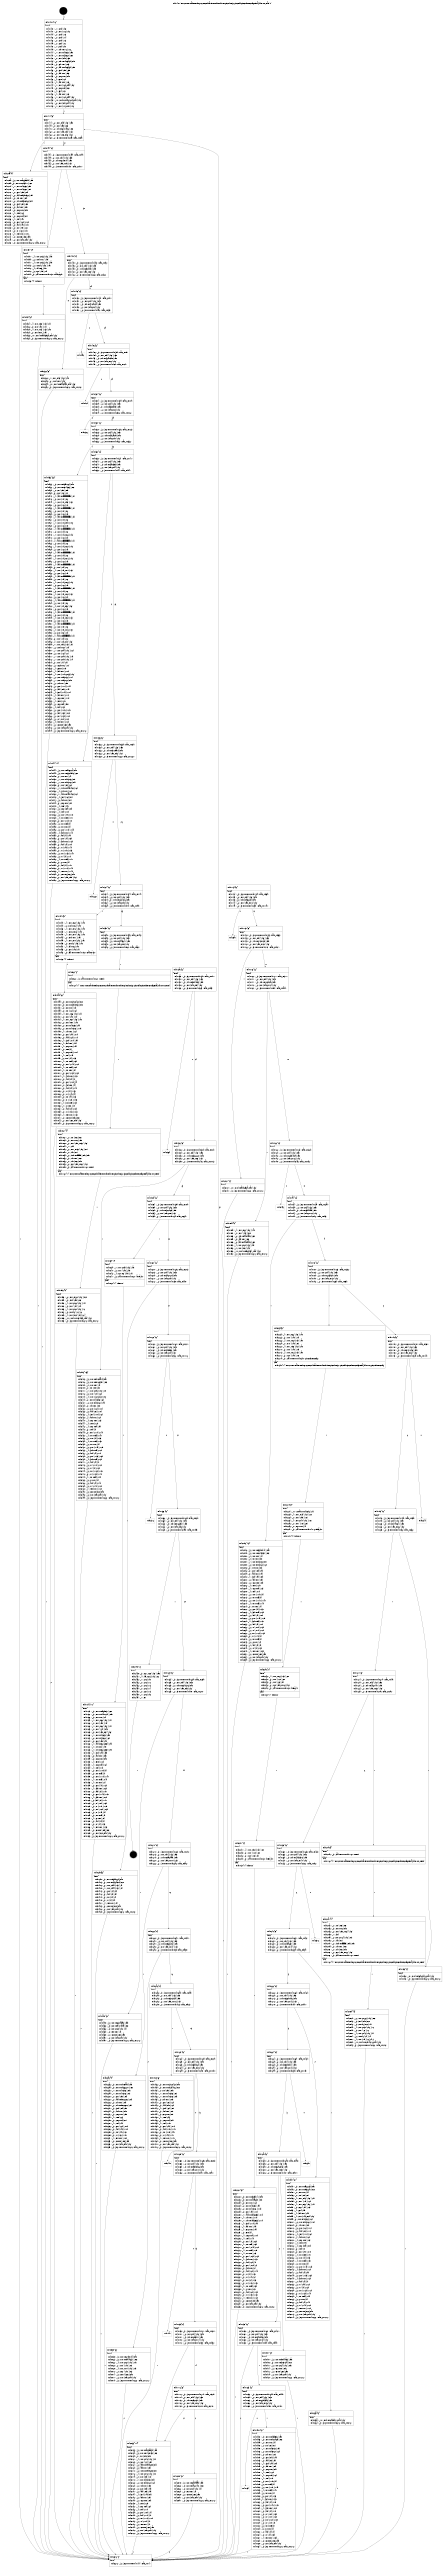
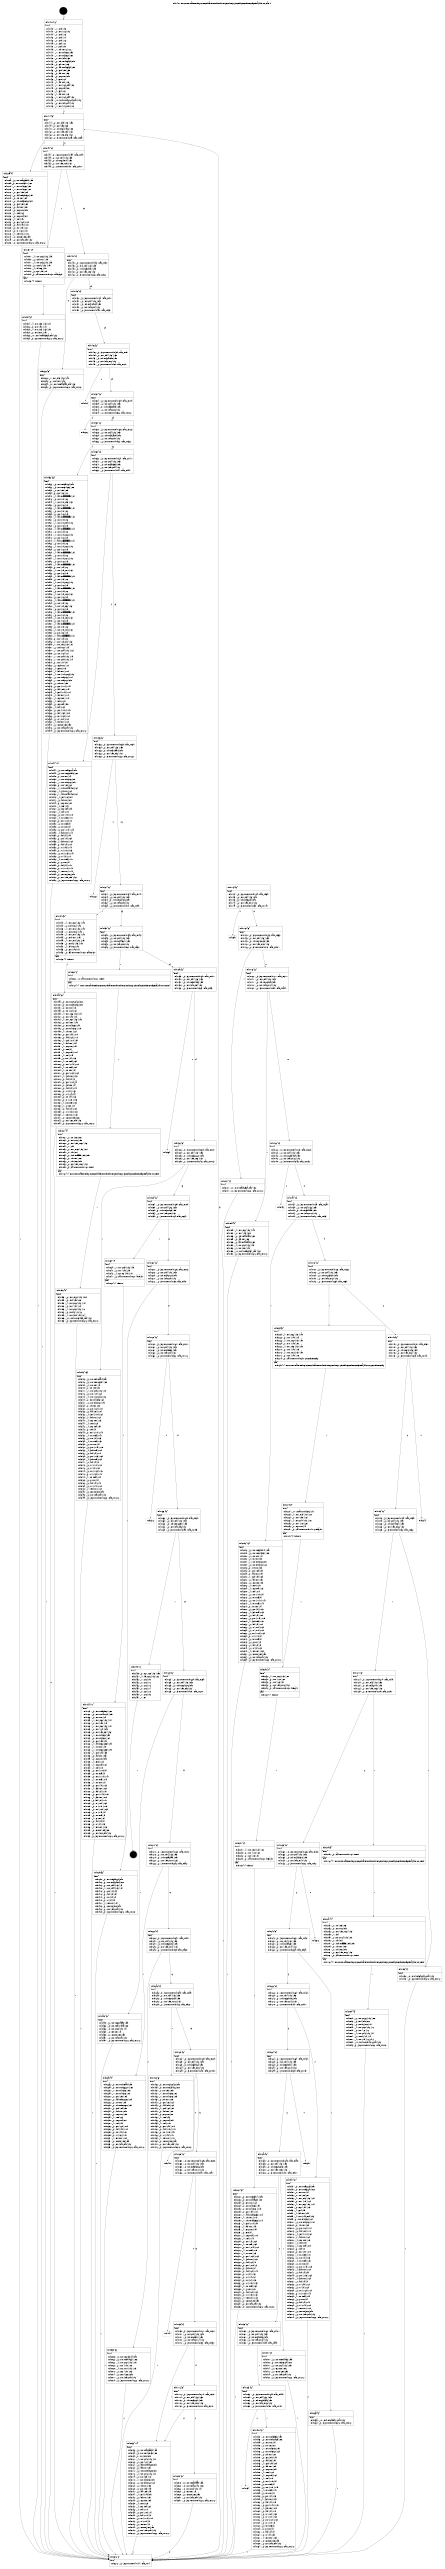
(81, 355) -> none
none -> (157, 958)
(240, 2491) -> (308, 2511)
